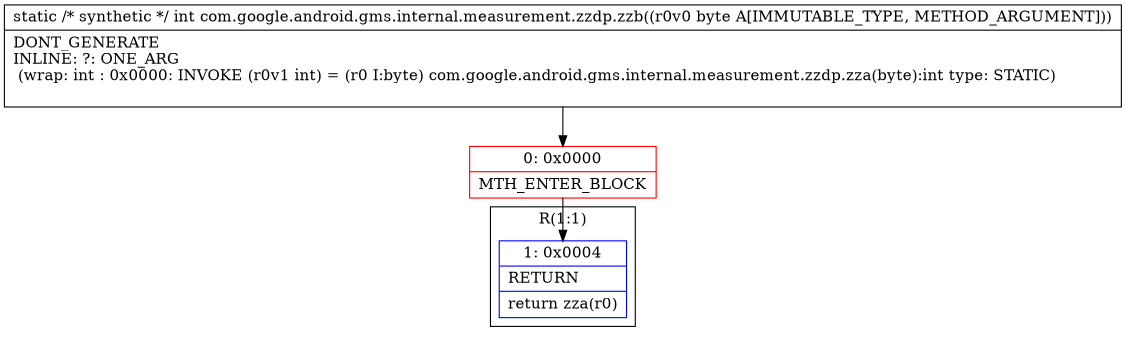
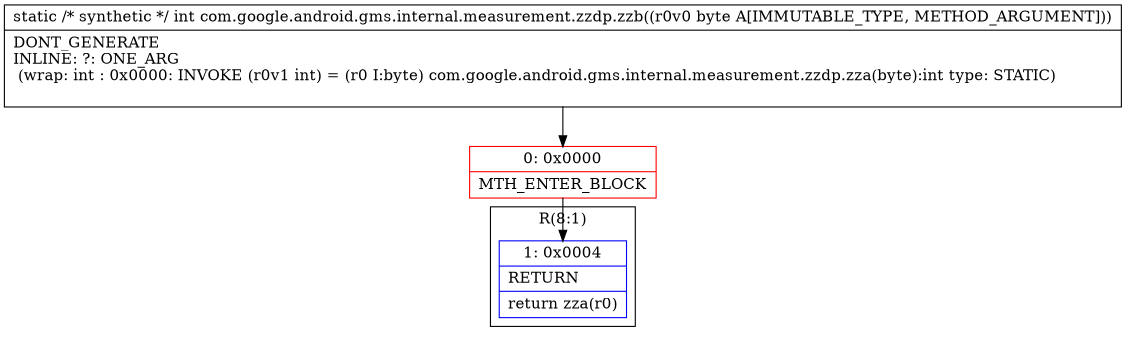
(563, 219) -> (563, 219)
